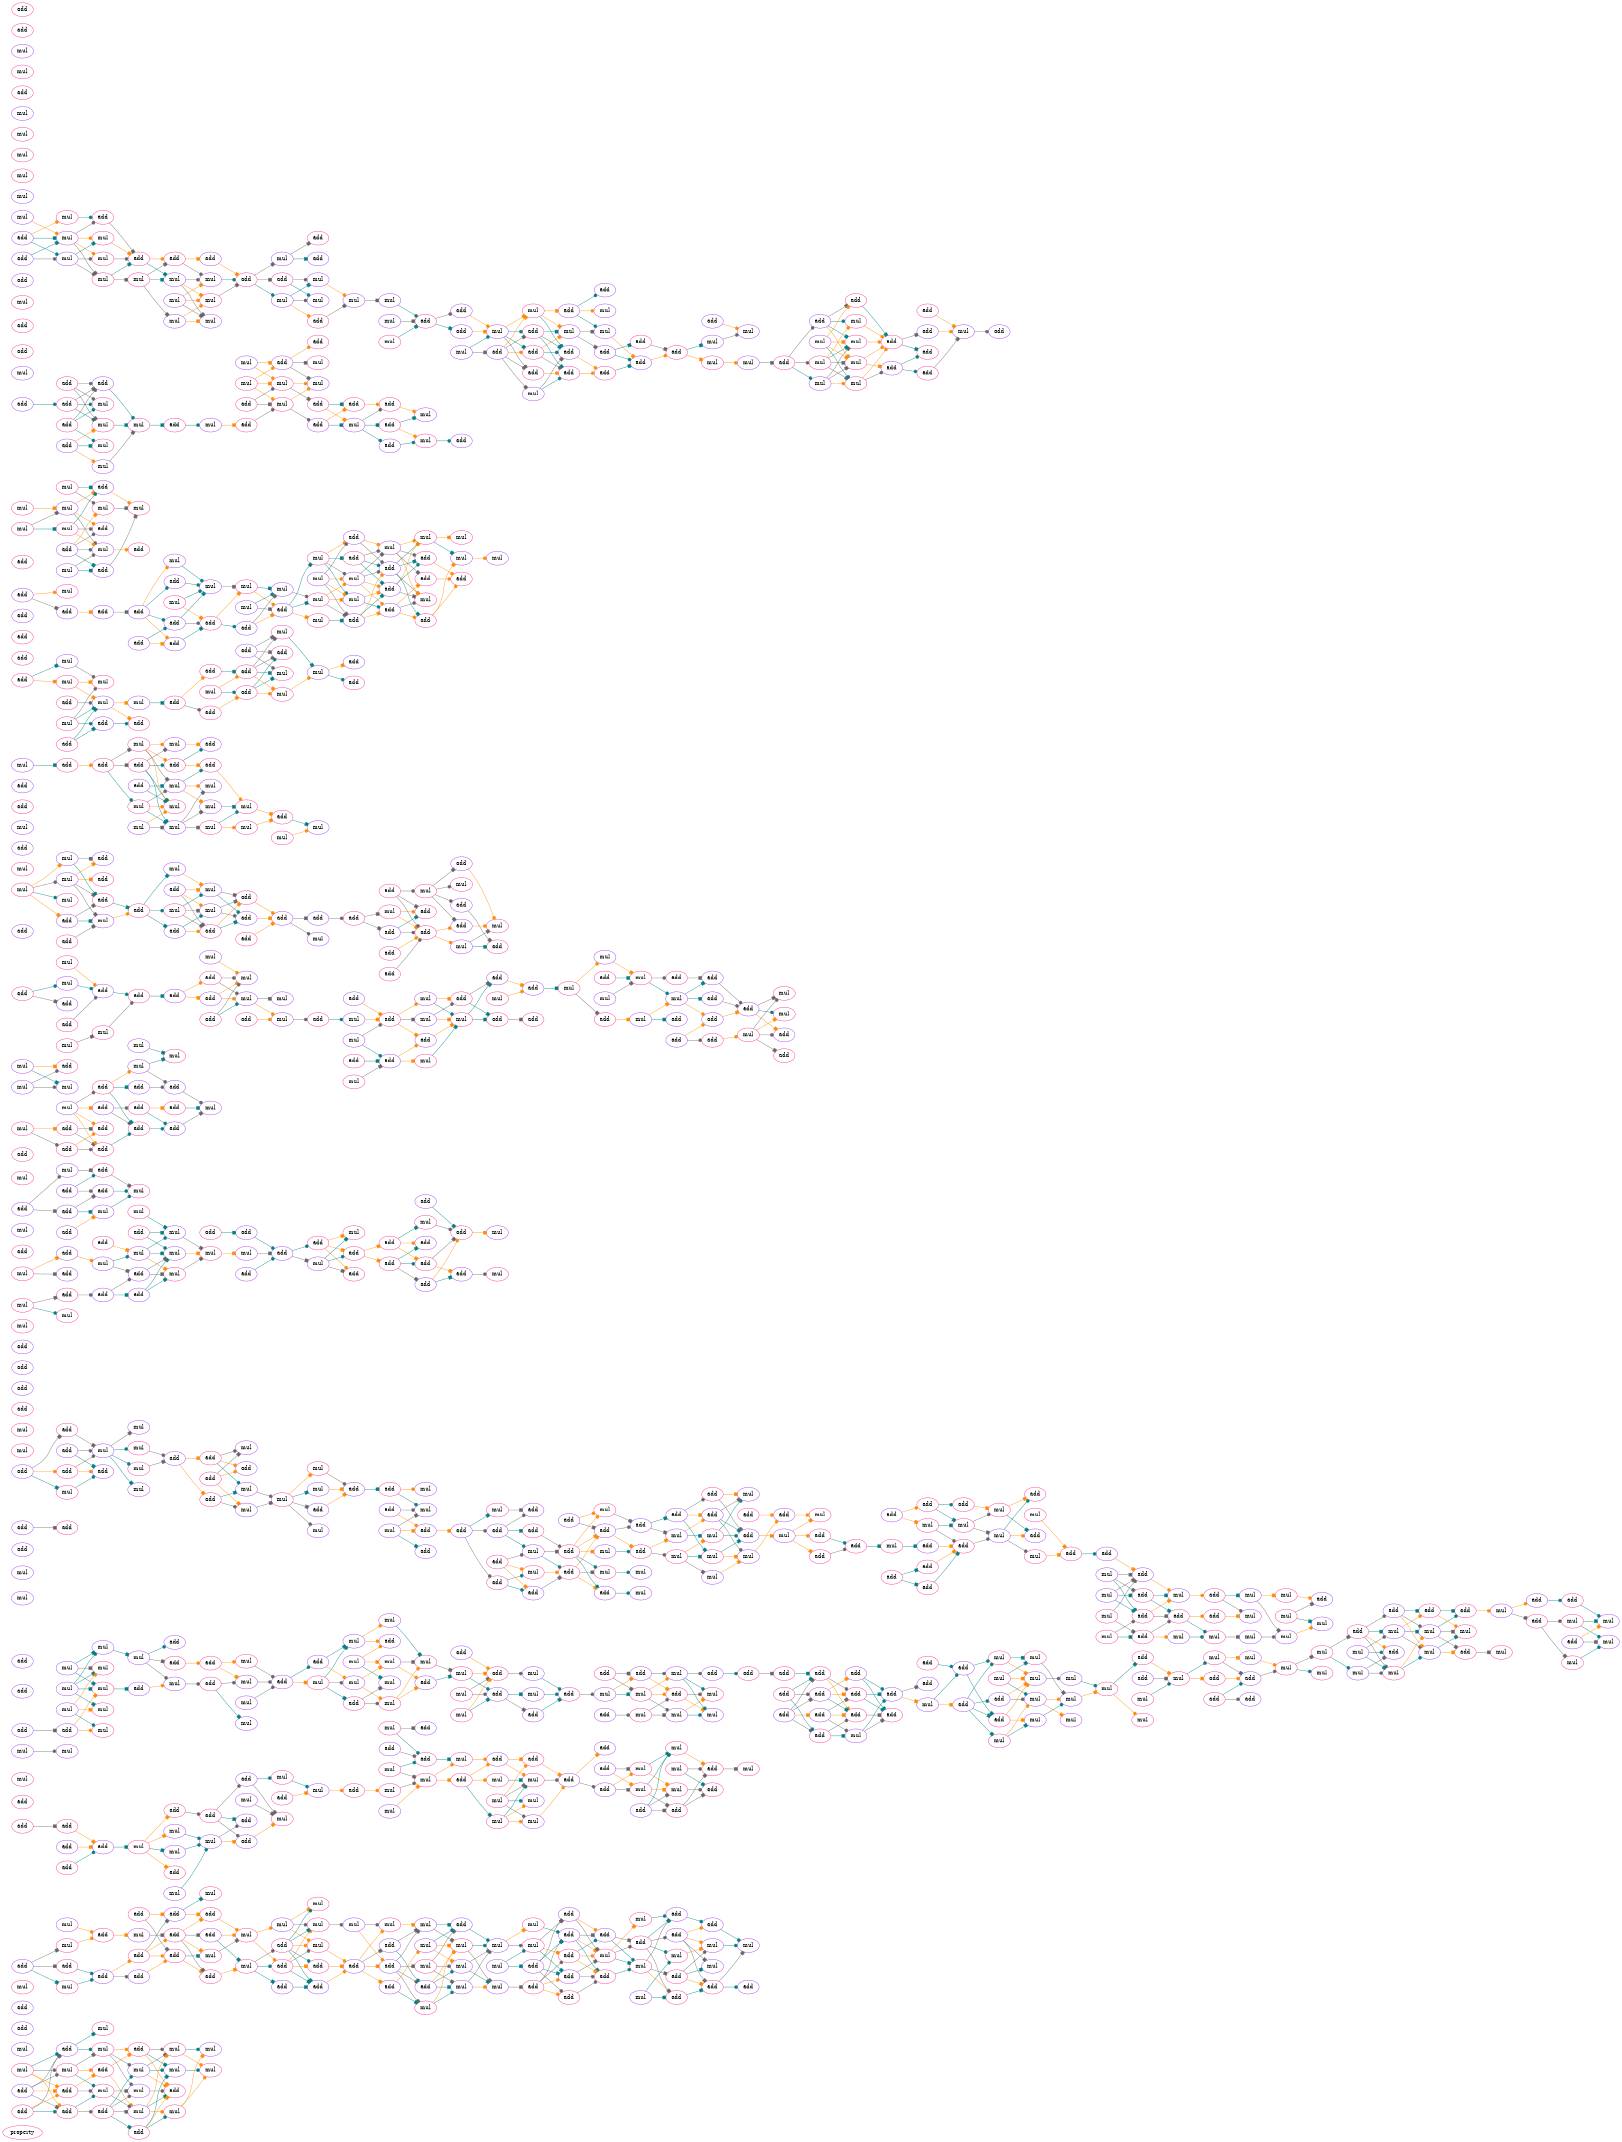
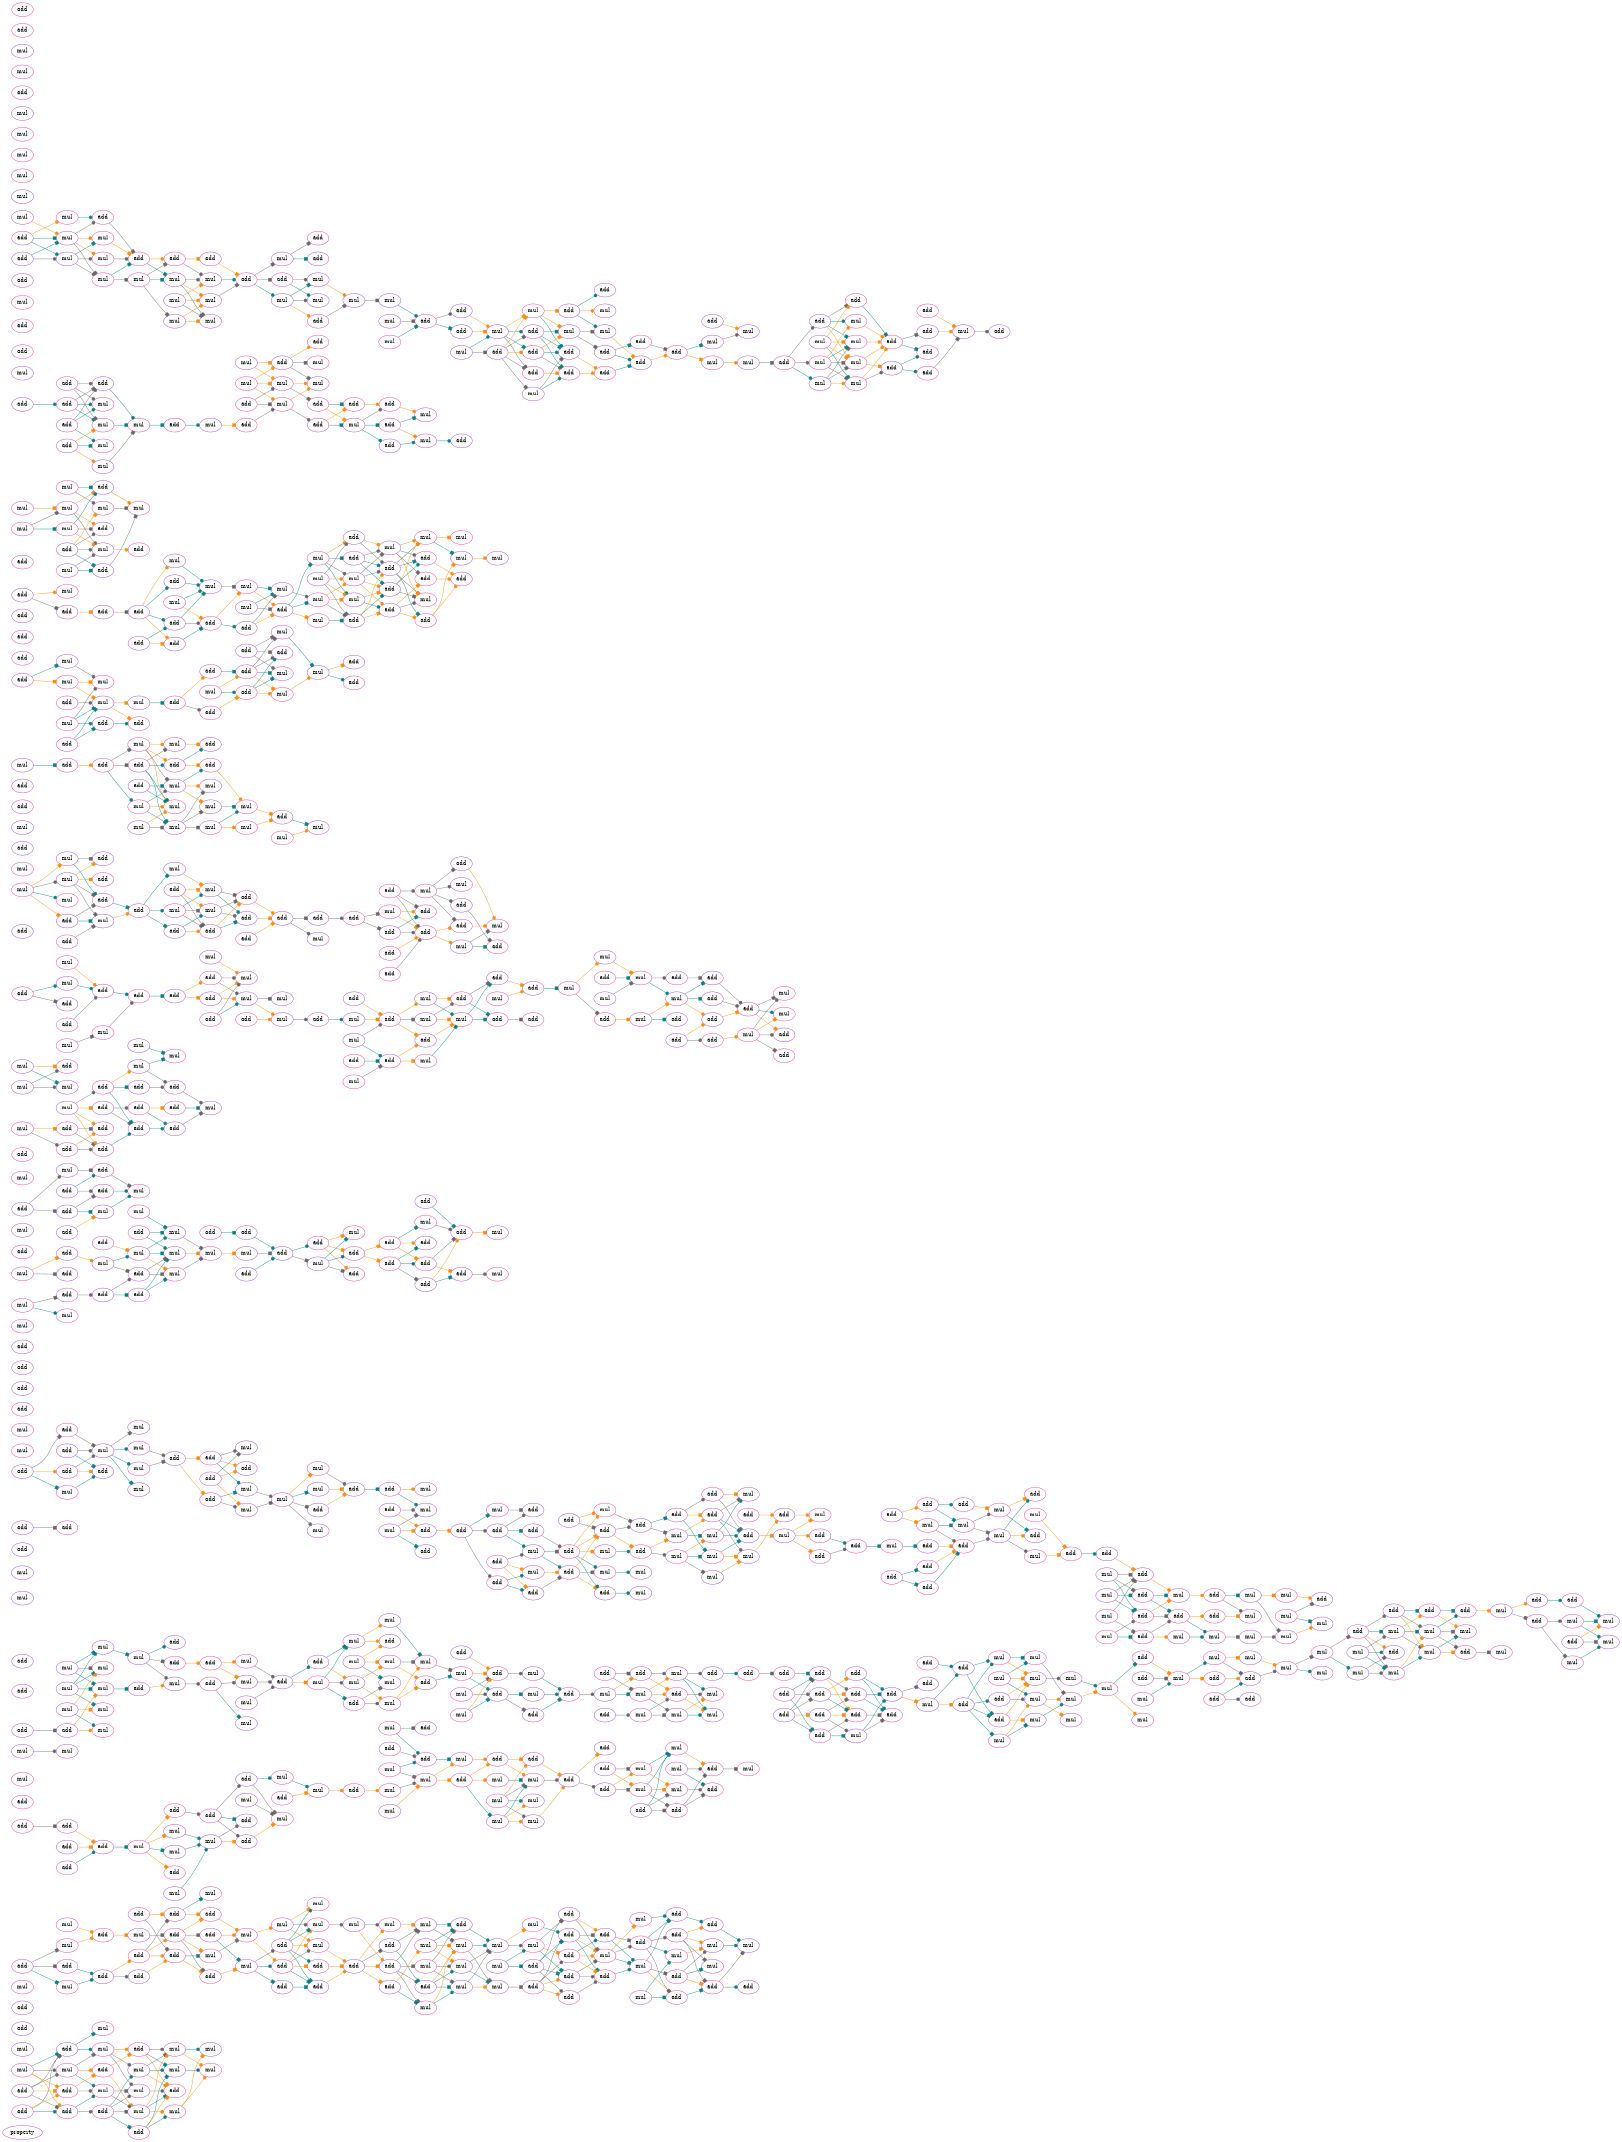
(23, 2133) -> (23, 2133)
